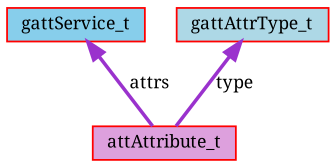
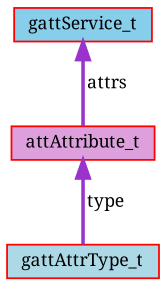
(203, 91) -> (83, 211)
